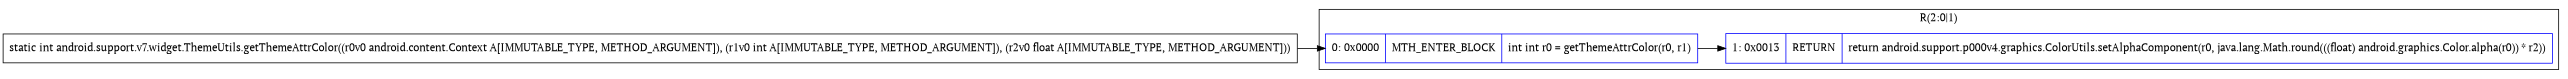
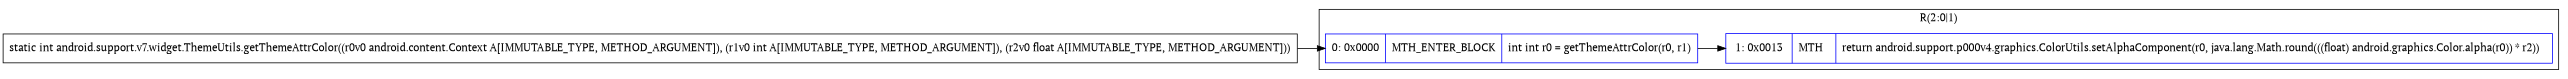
(1814, 48) -> (1811, 48)
